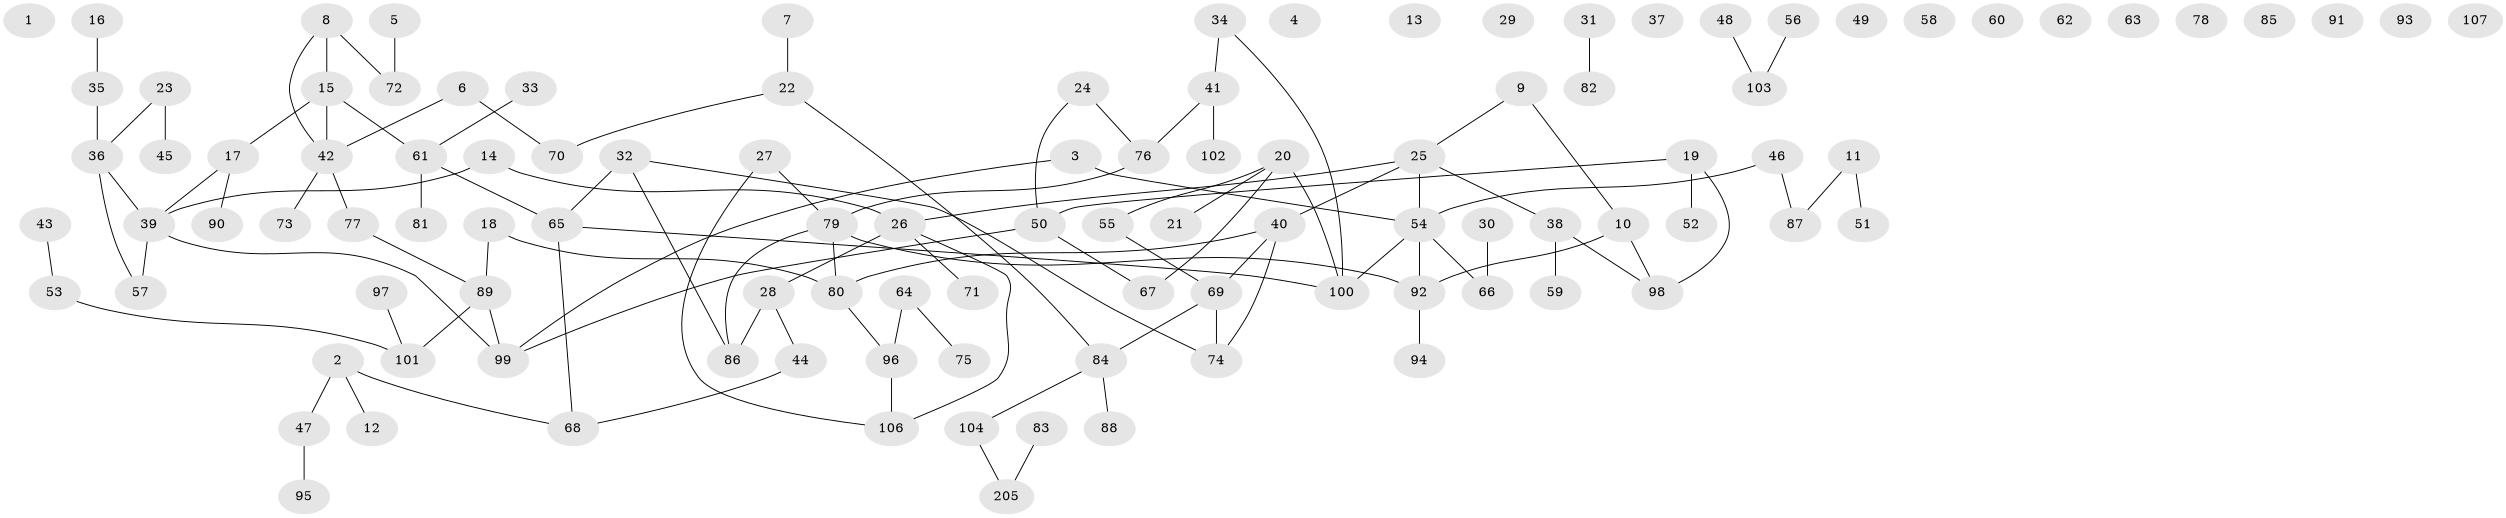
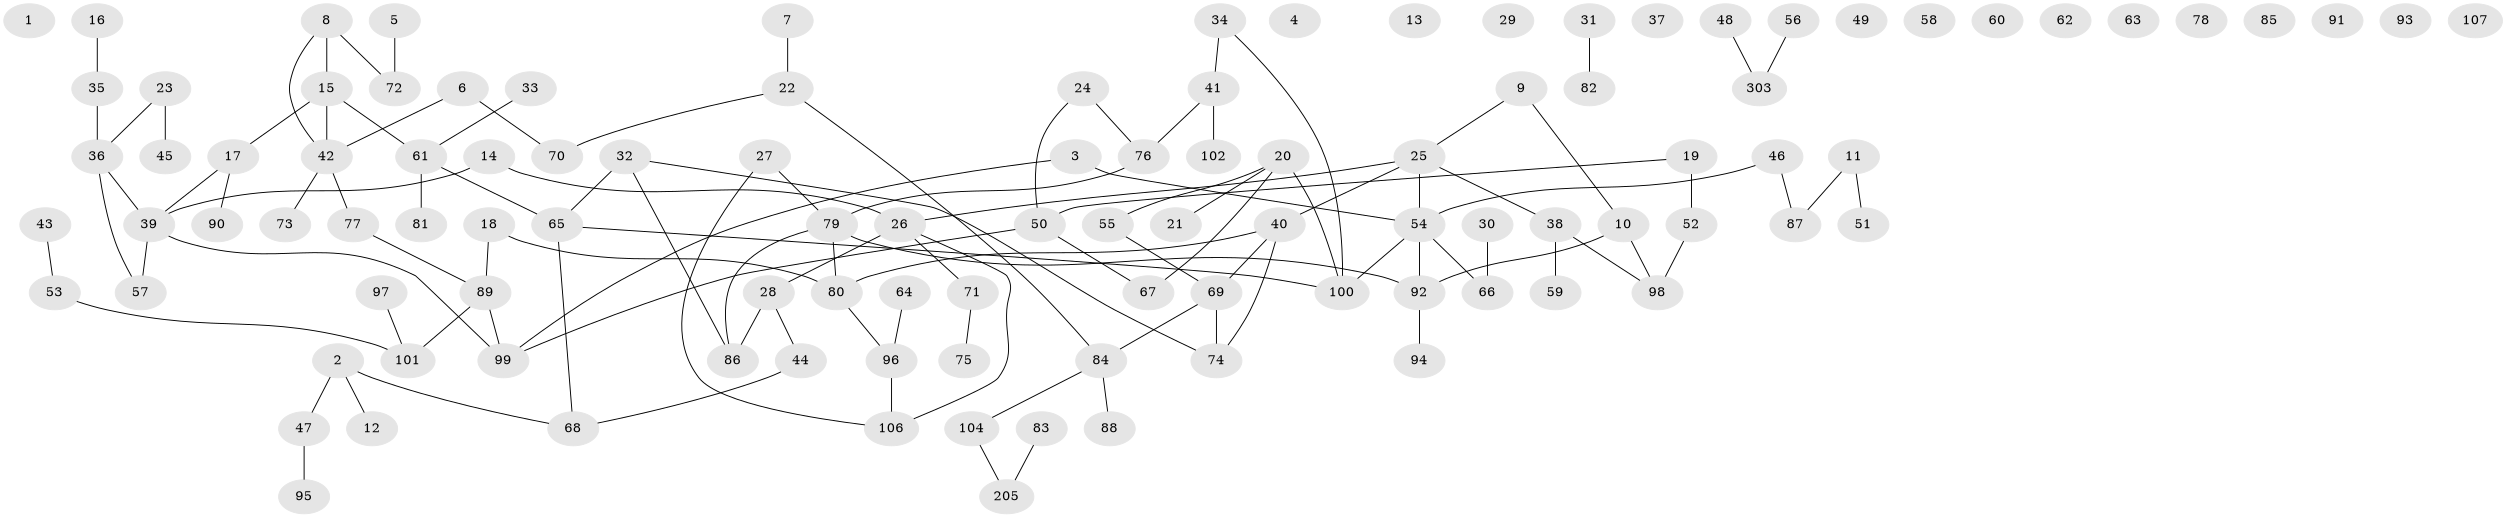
(1760, 89) -> (1760, 89)
(1728, 235) -> (1674, 259)
(935, 327) -> (969, 327)
